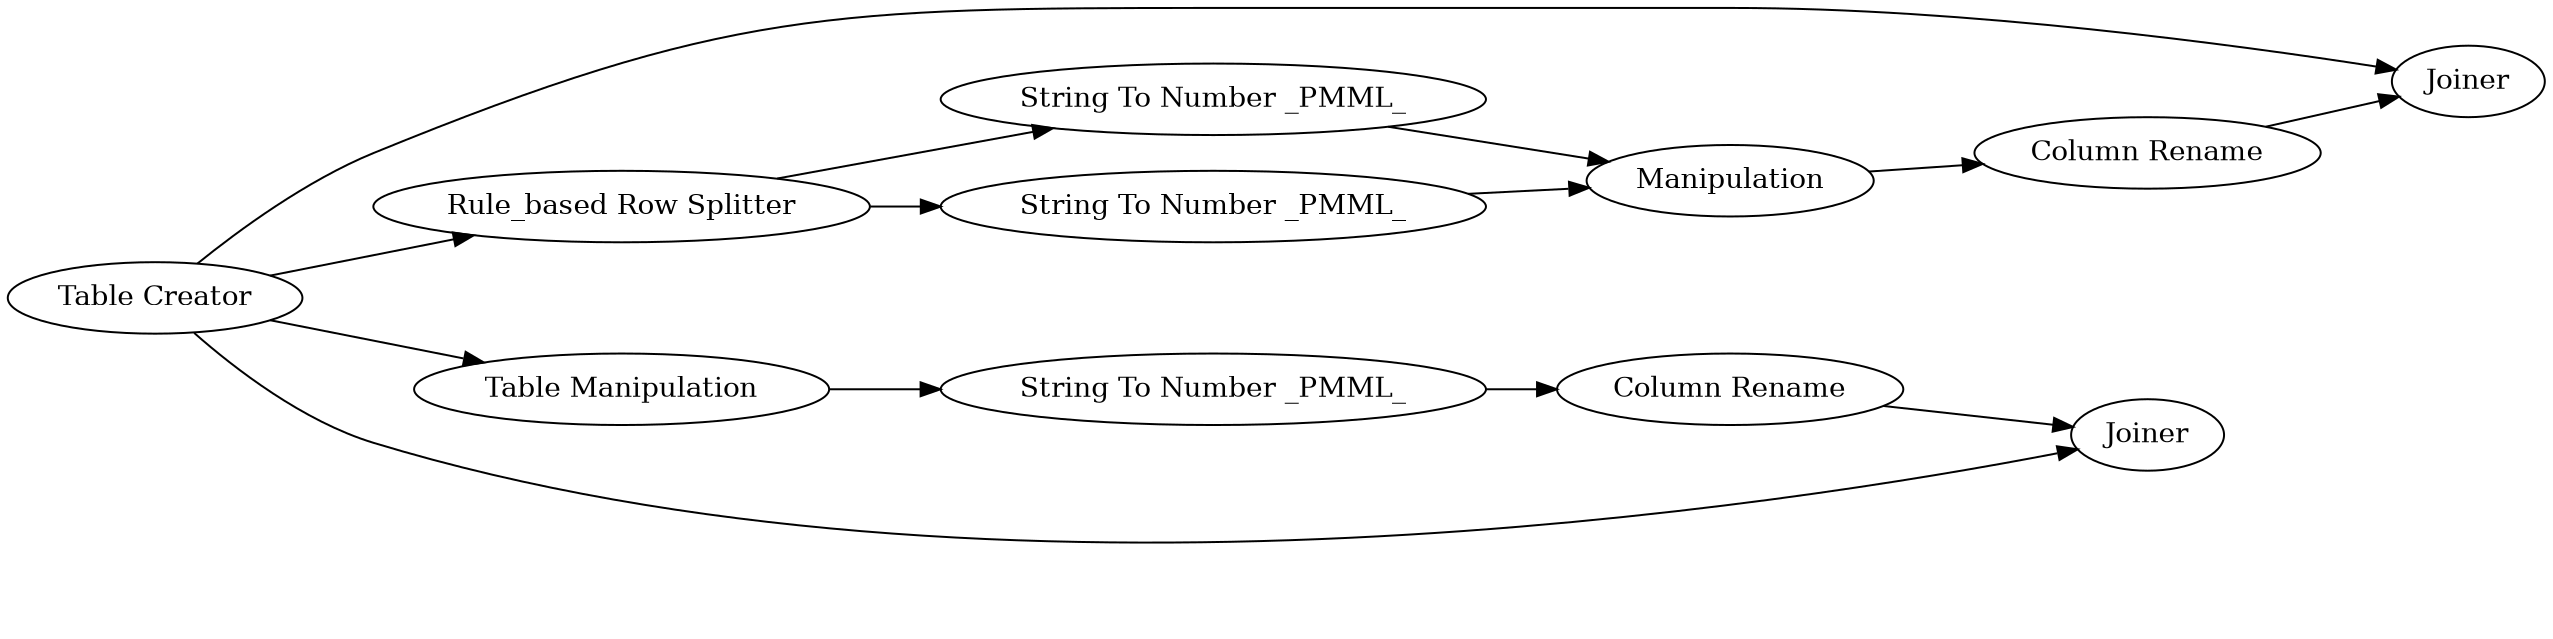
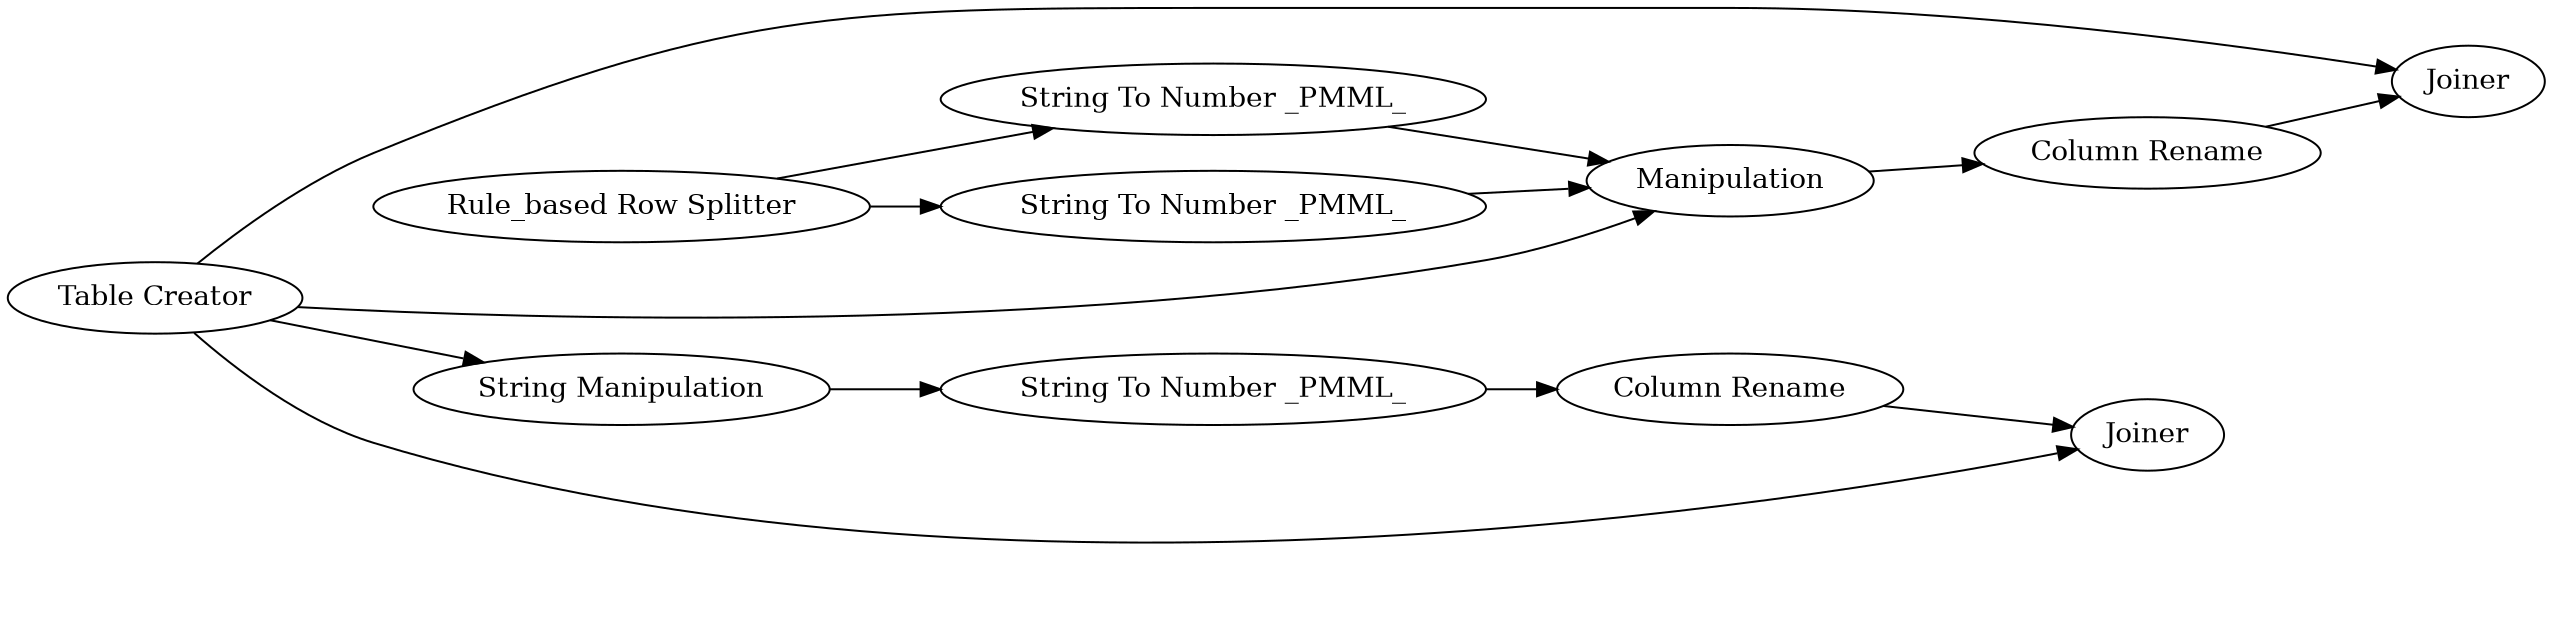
(362, 257) -> (971, 312)
(622, 389) -> (622, 389)
